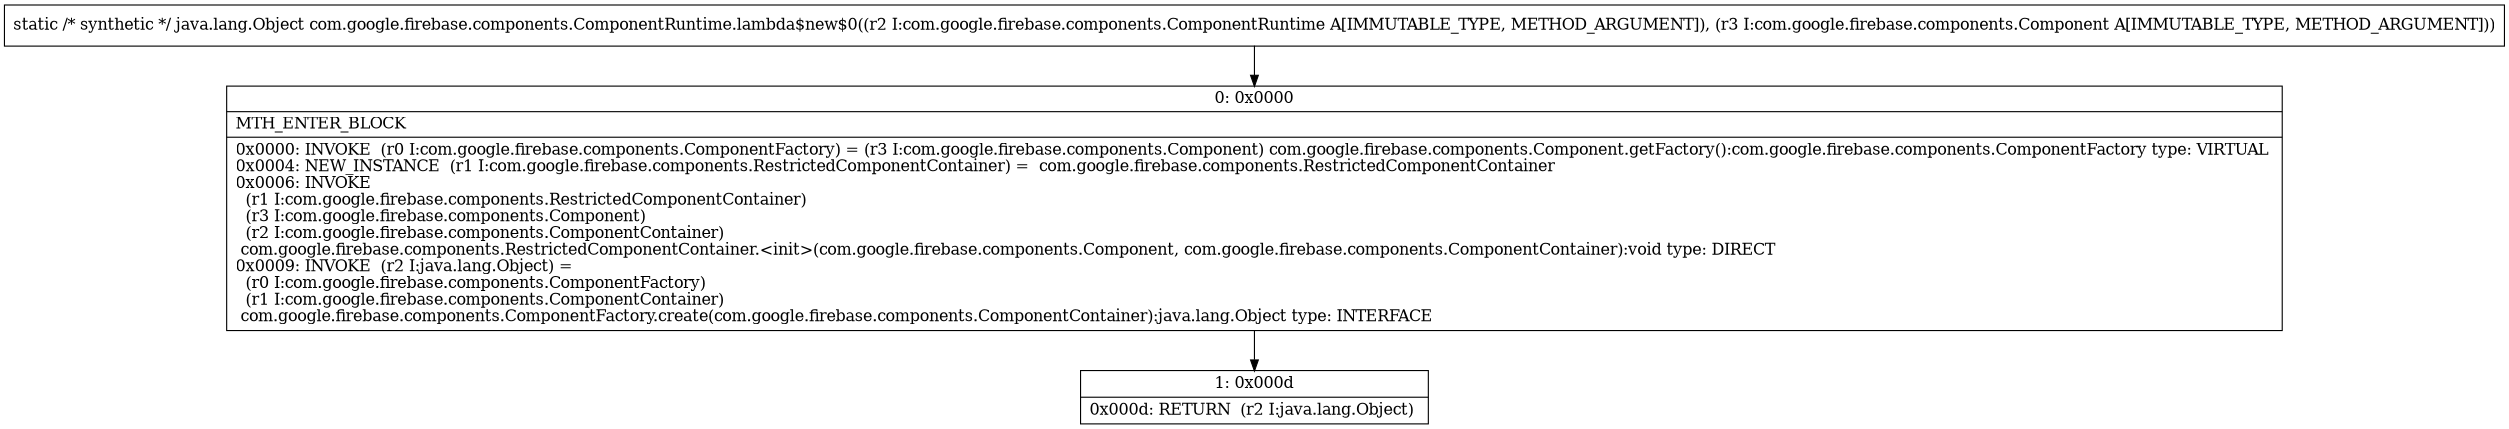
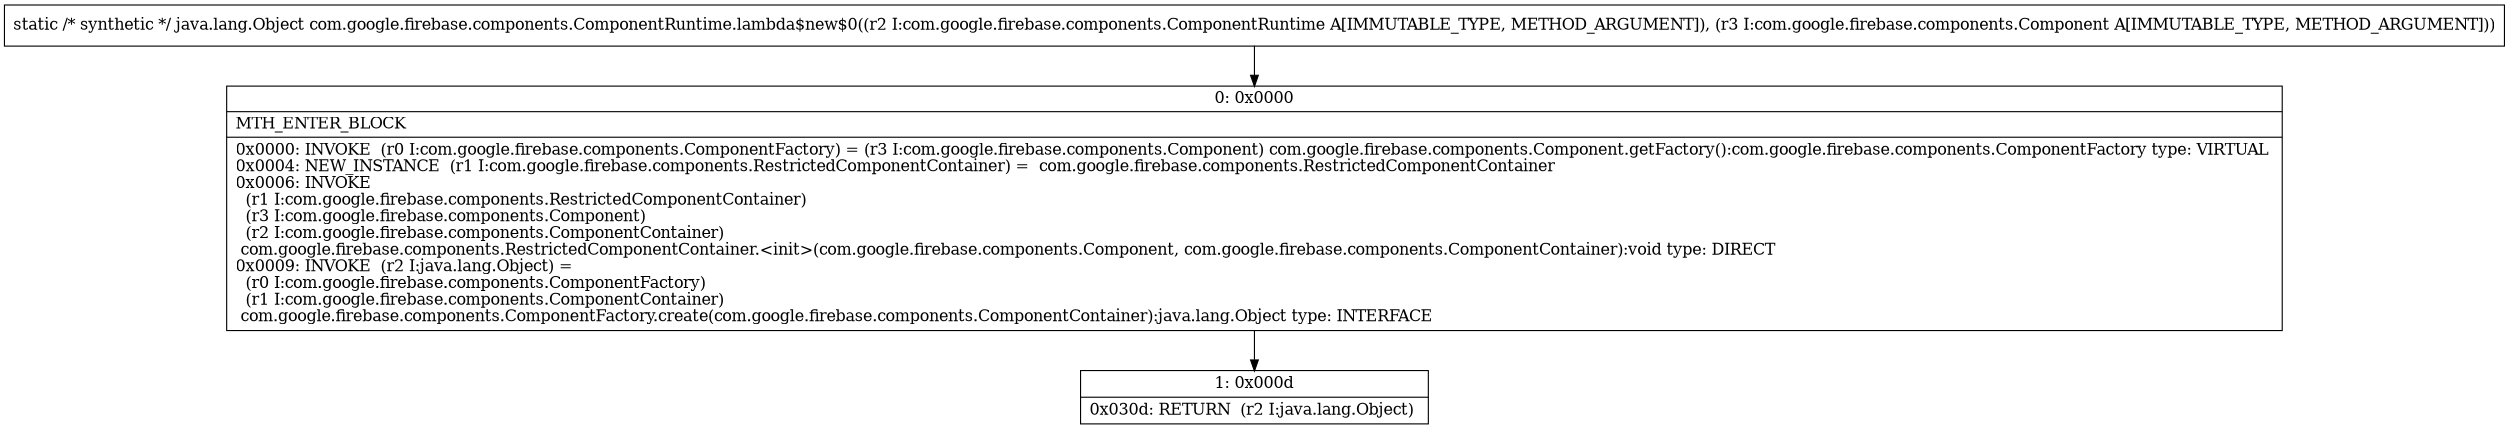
(1254, 410) -> (1254, 410)
